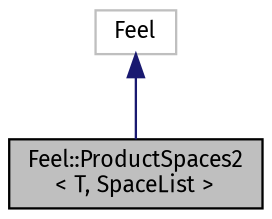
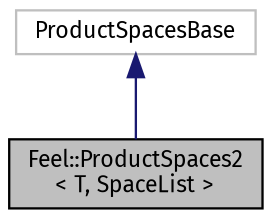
(136, 32) -> (136, 32)
